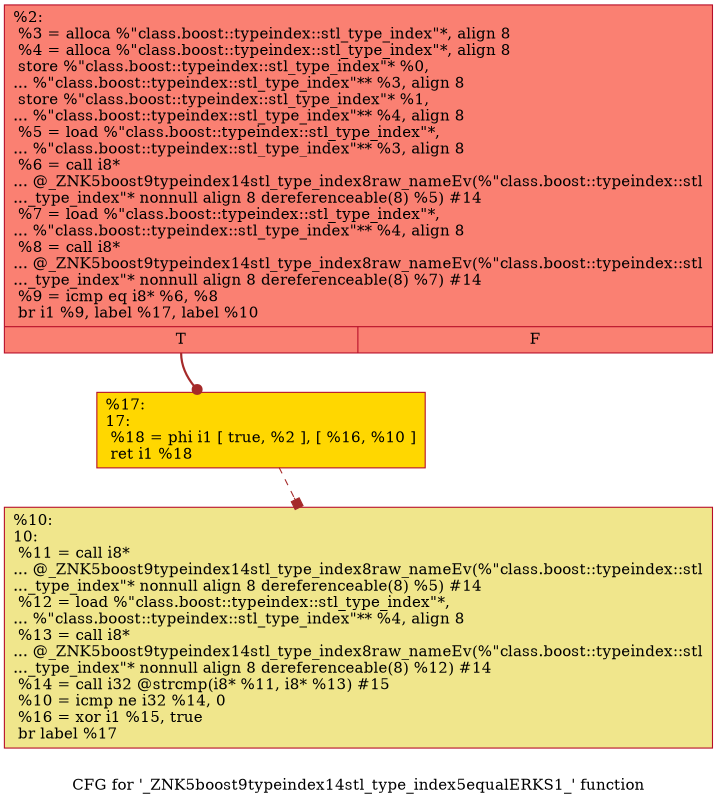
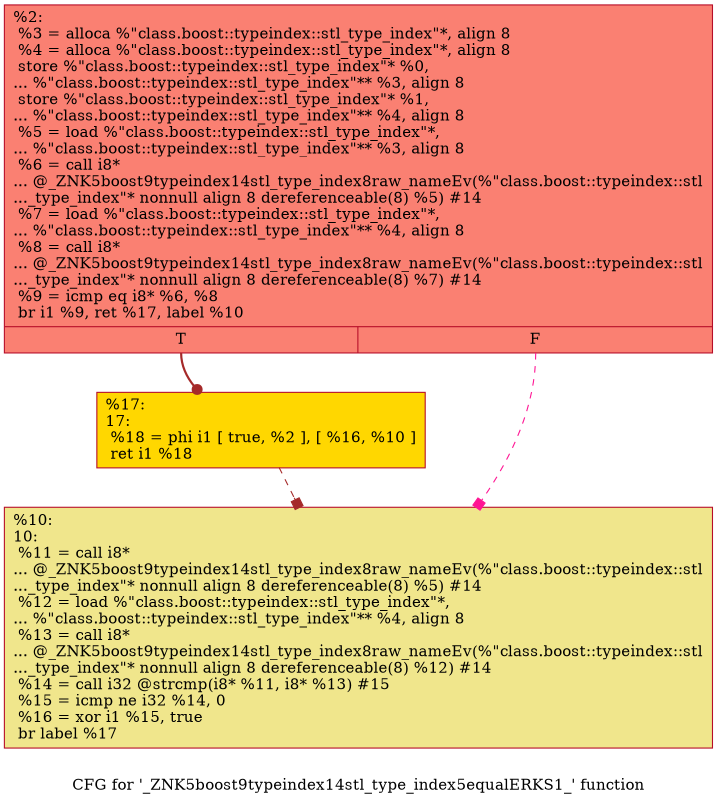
(136, 313) -> (129, 313)
none -> (520, 430)
(120, 701) -> (120, 701)
